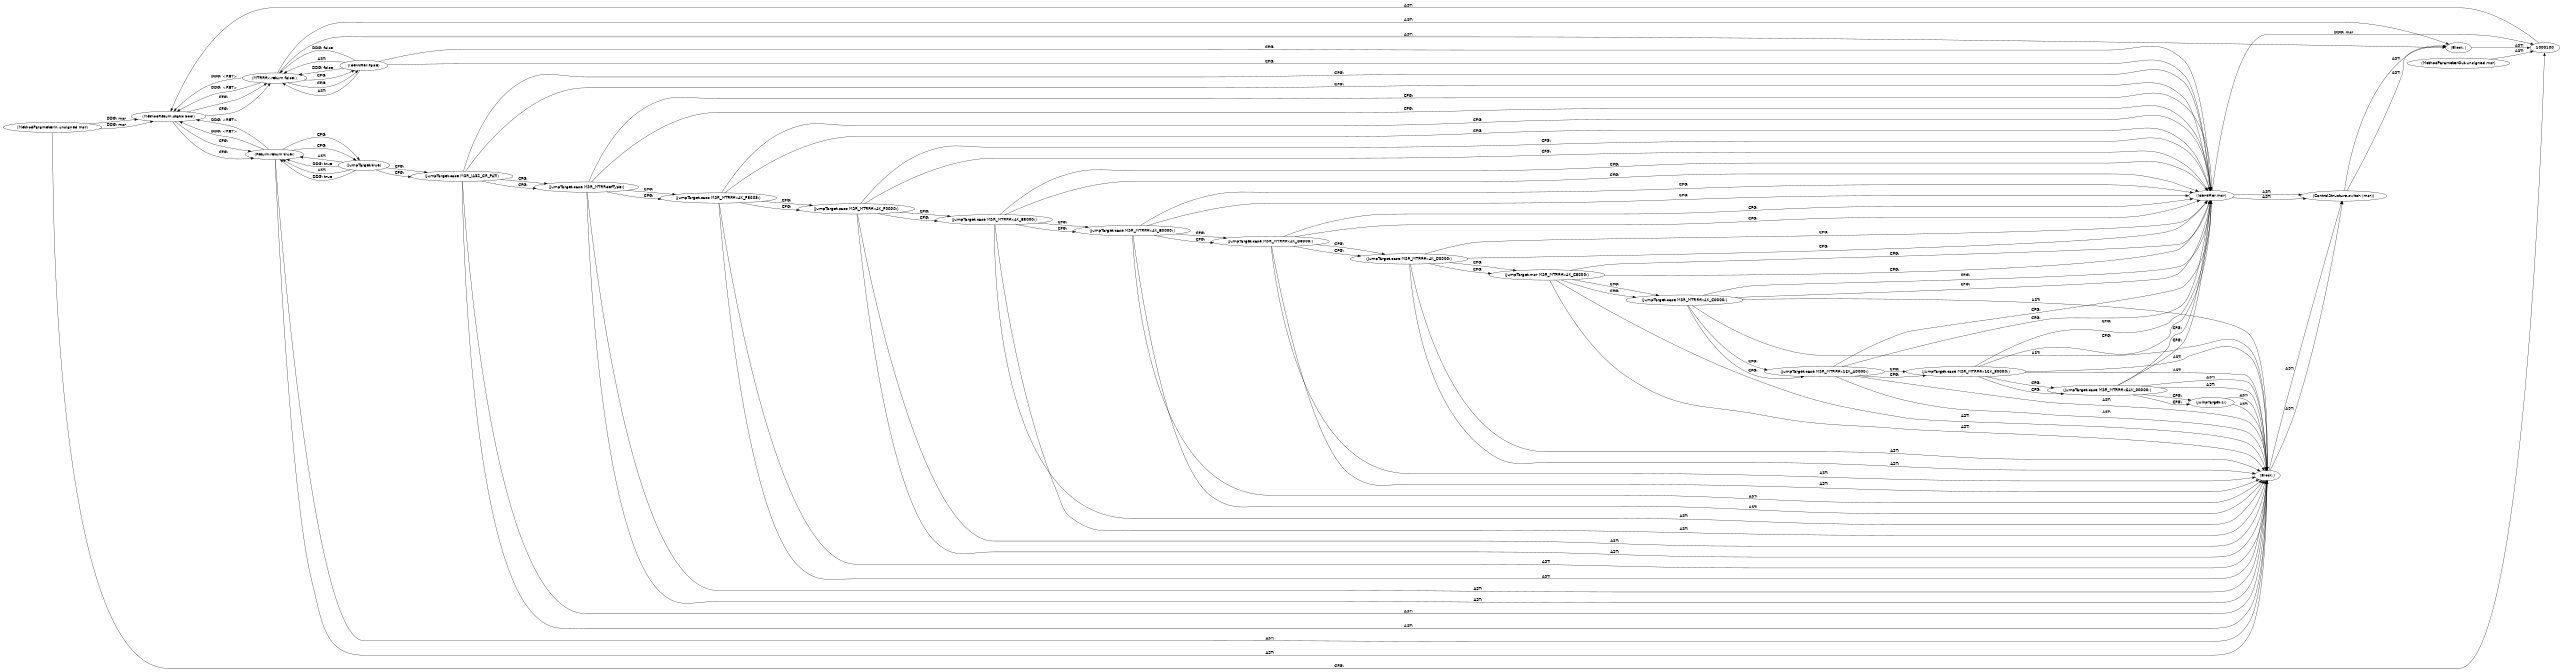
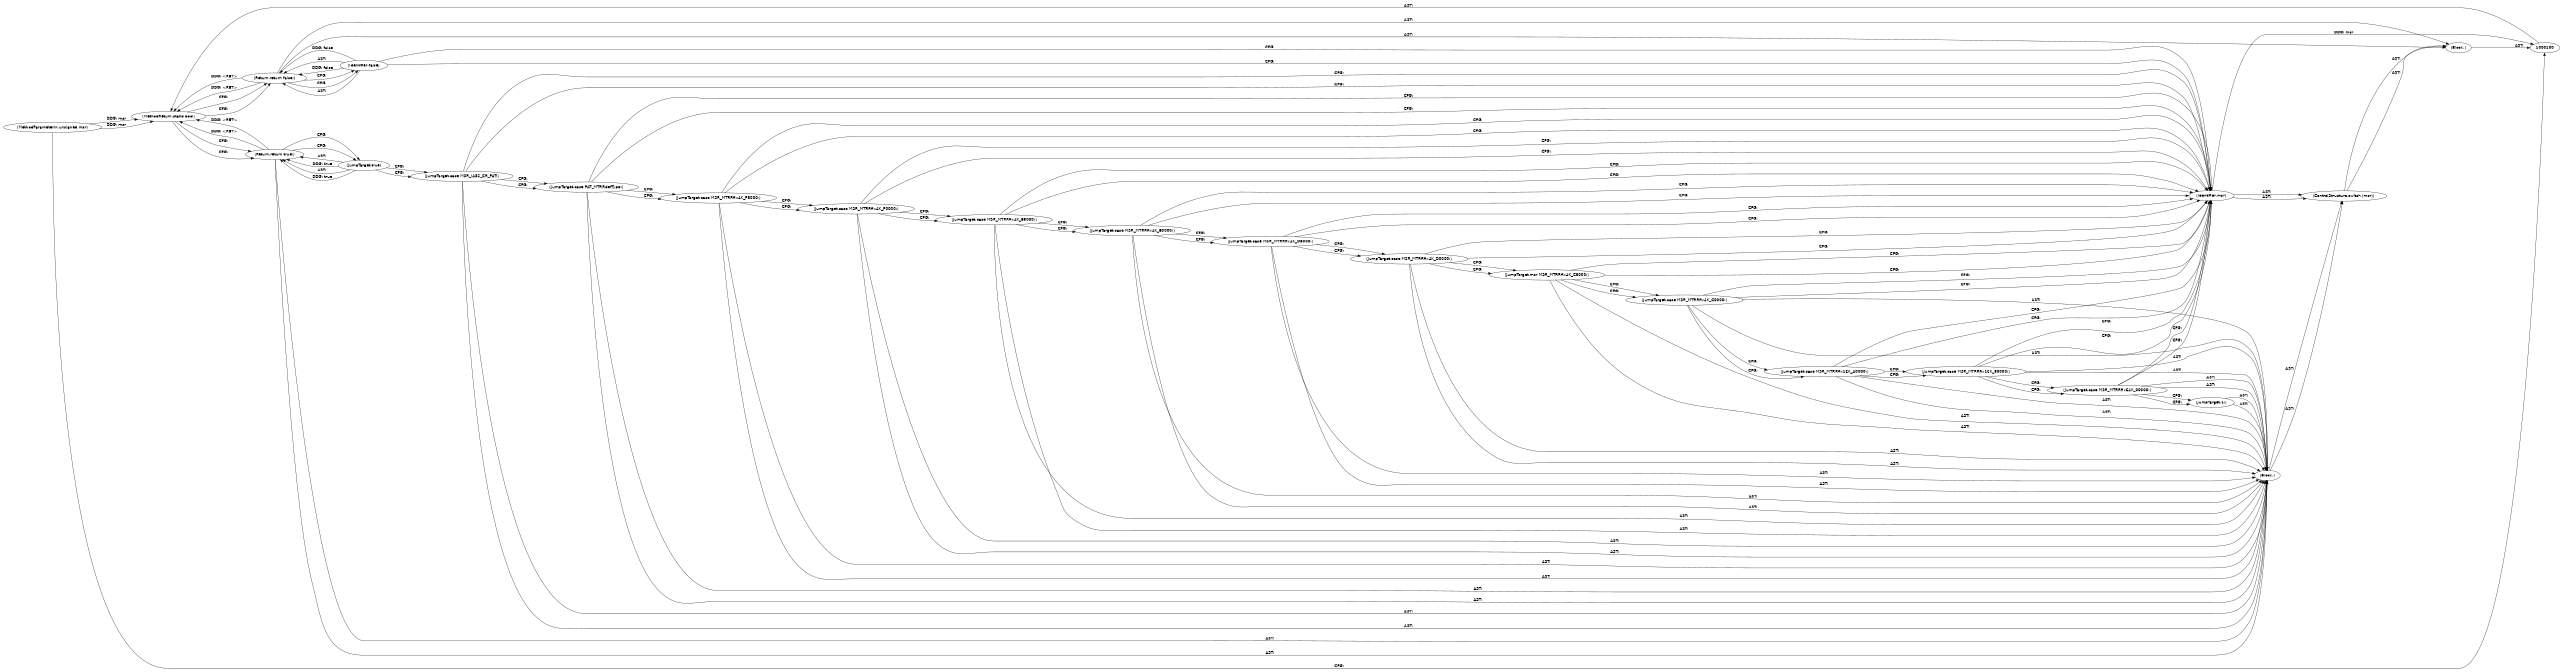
(2458, 63) -> none
(275, 78) -> (275, 78)
(586, 187) -> (586, 187)
(718, 198) -> (718, 198)
